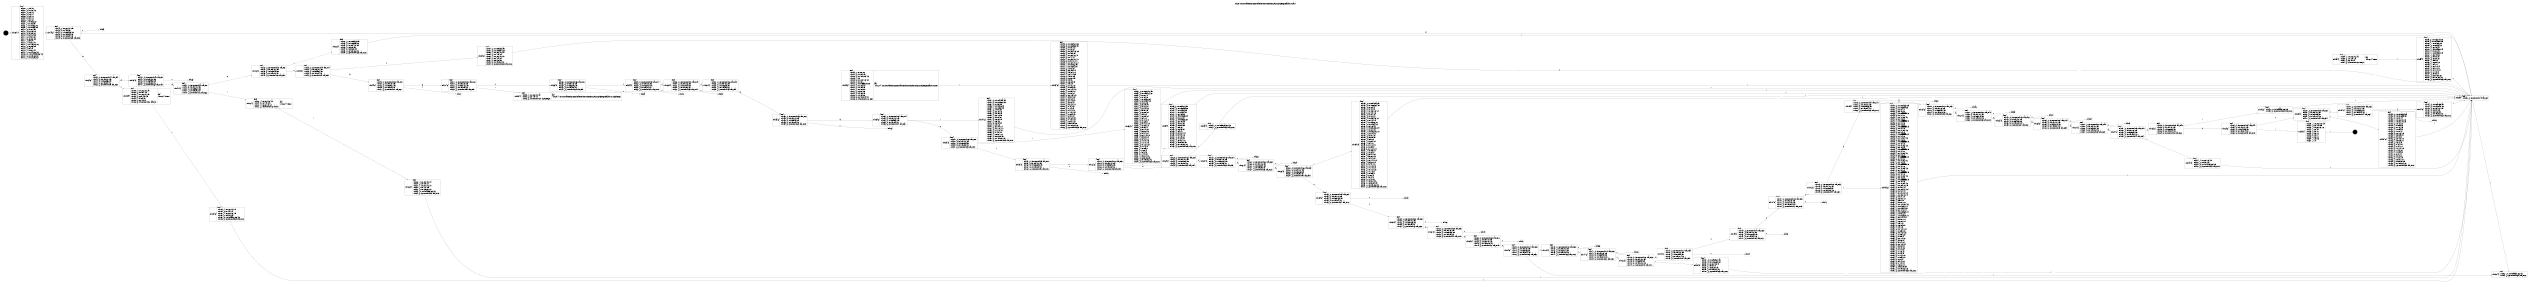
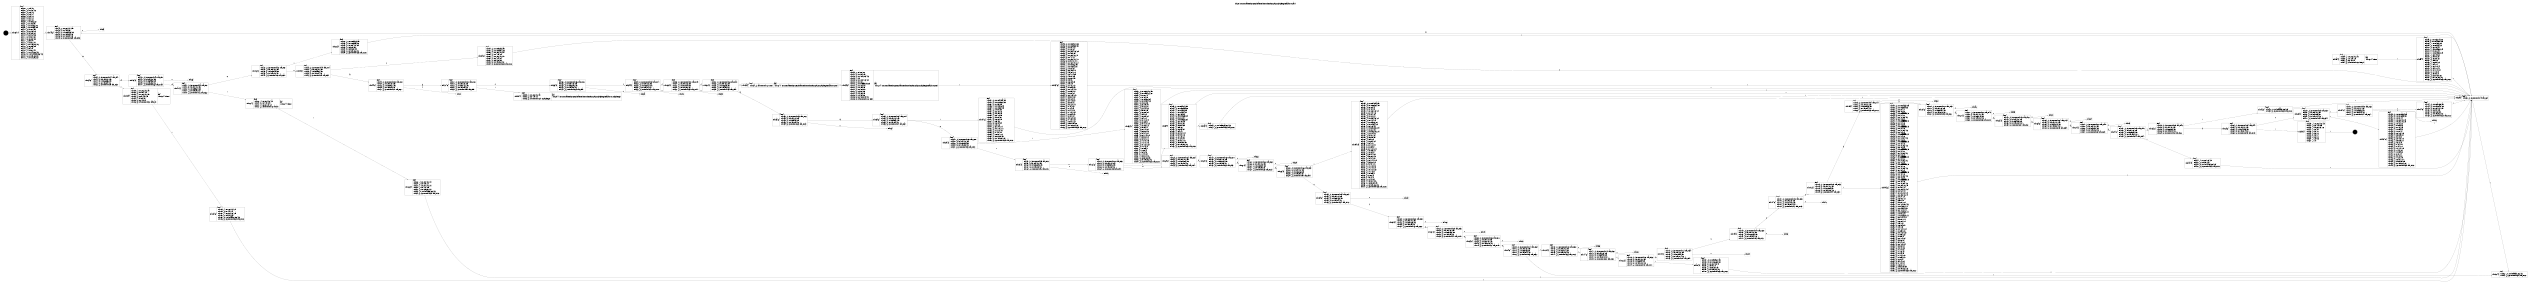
none -> (790, 86)
(1202, 144) -> (1198, 126)
